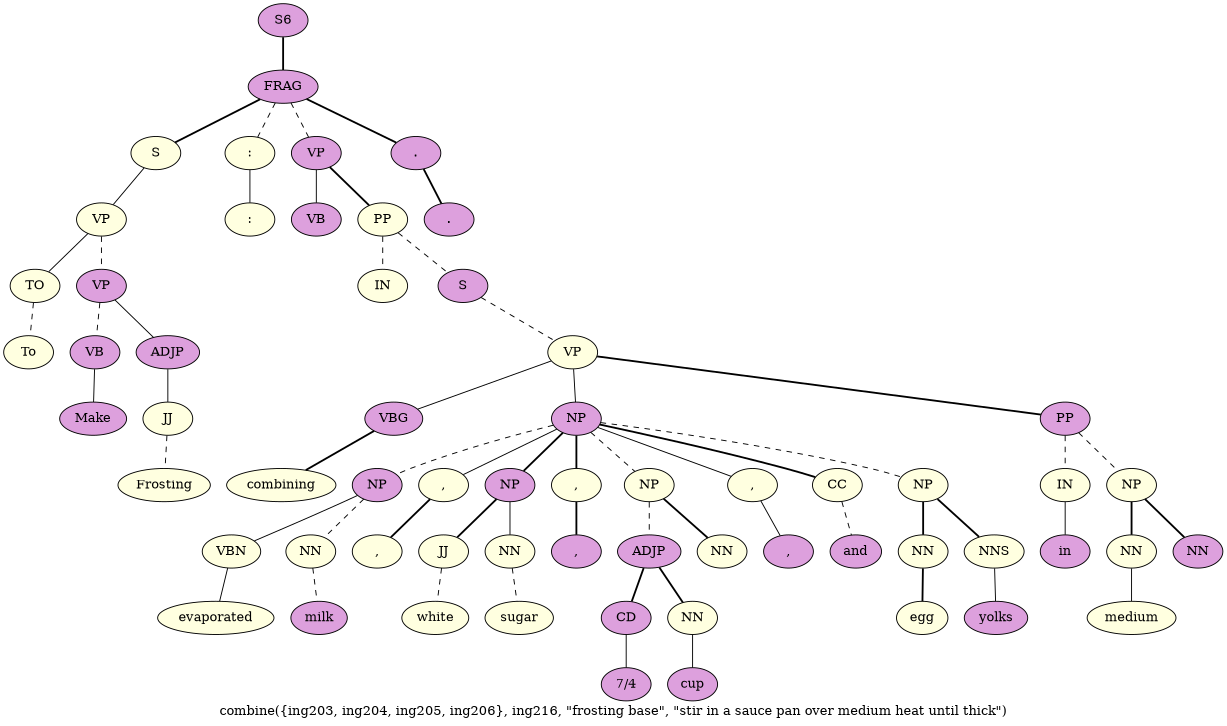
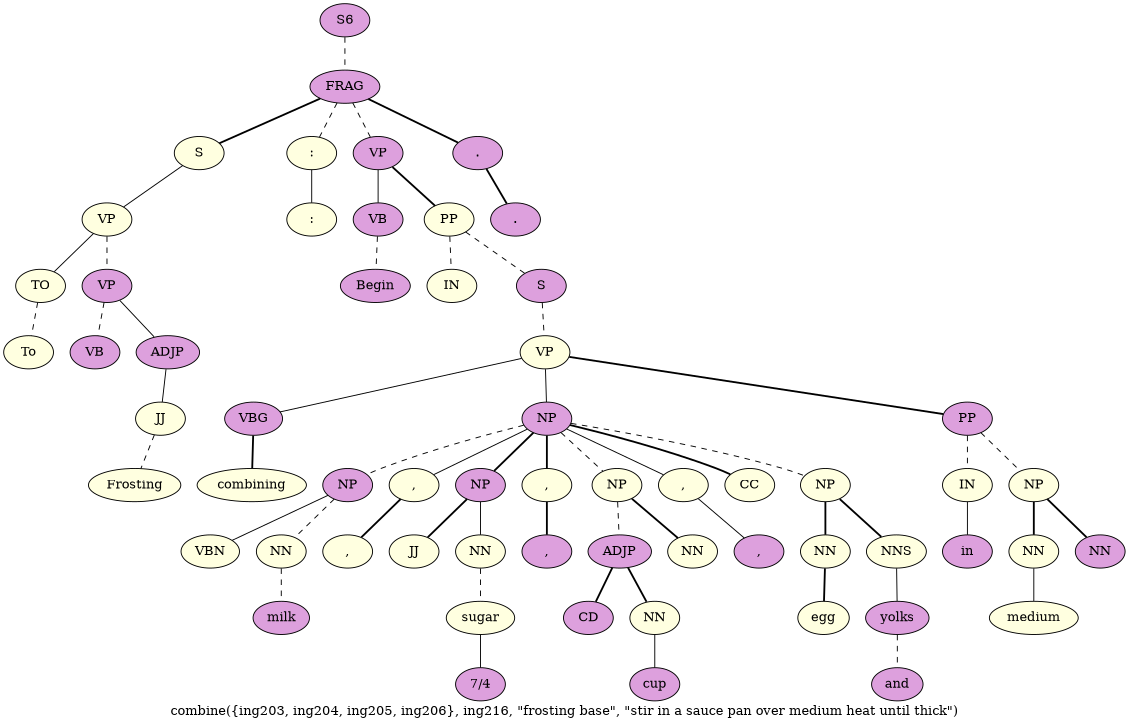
(283, 54) -> (345, 54)
none -> (375, 286)
(93, 419) -> none
(847, 518) -> (897, 651)
(216, 618) -> none
(435, 618) -> none
(626, 651) -> (480, 651)
